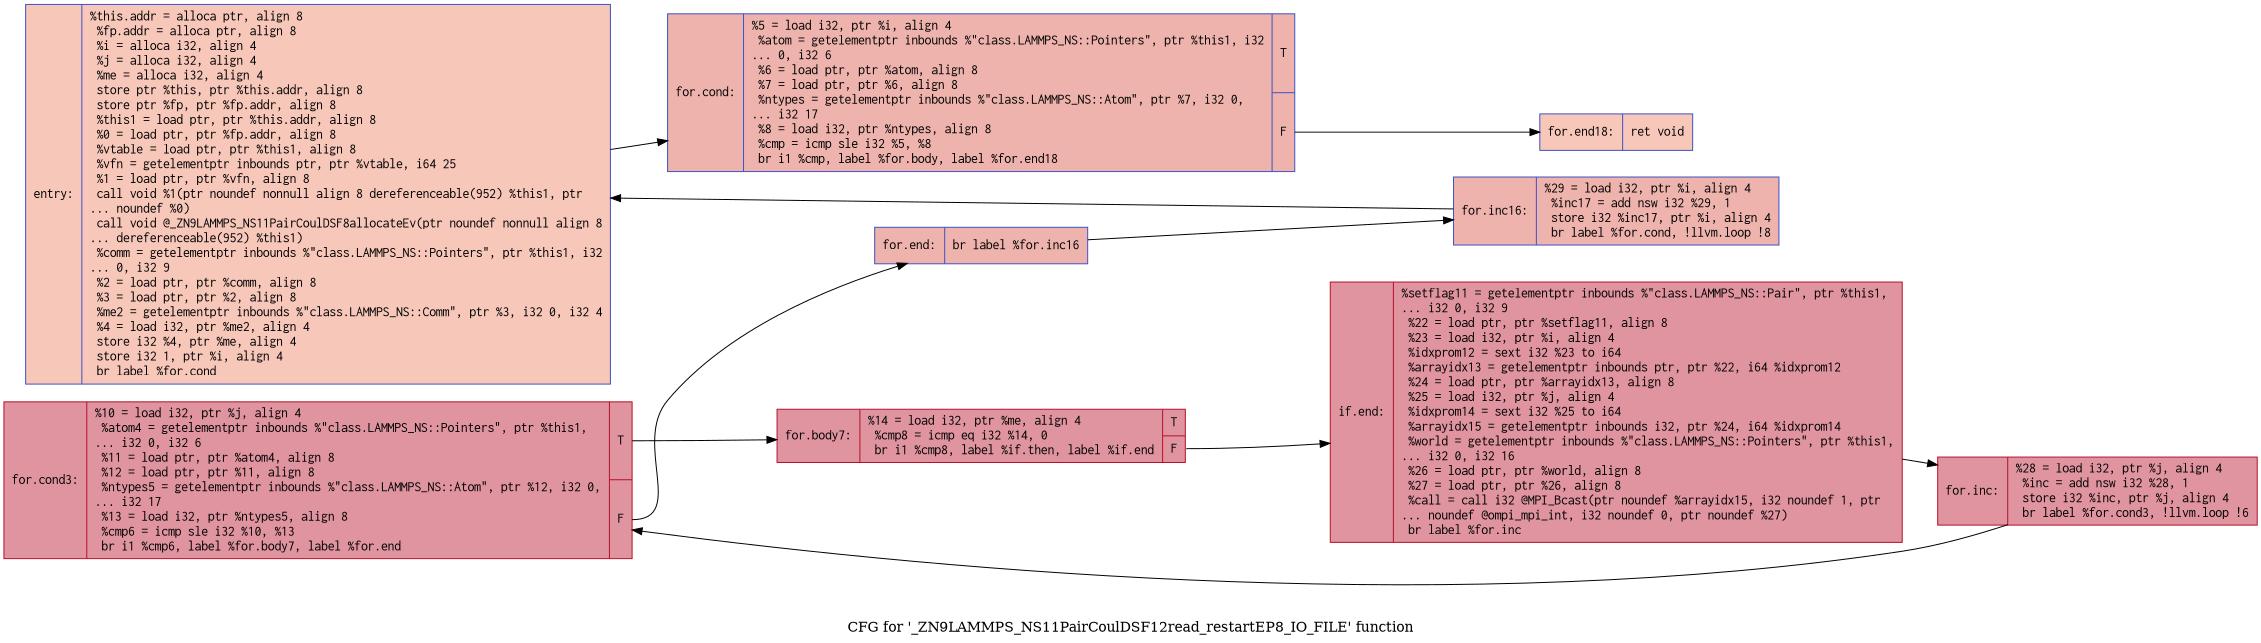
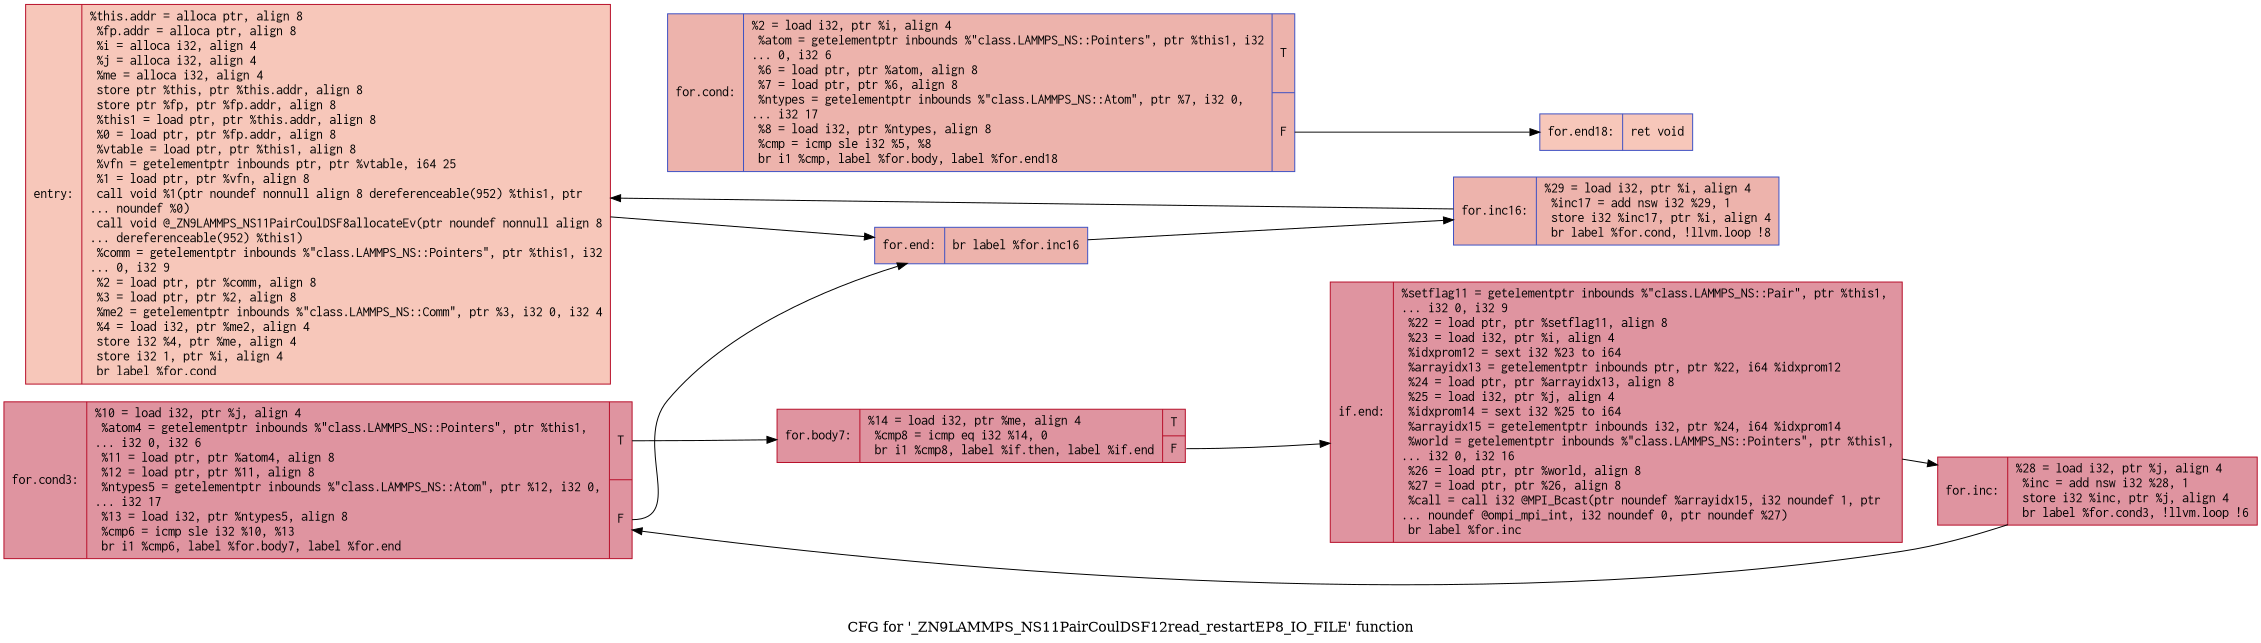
(852, 26) -> (852, 26)
(634, 146) -> (737, 227)
(318, 194) -> (318, 194)
